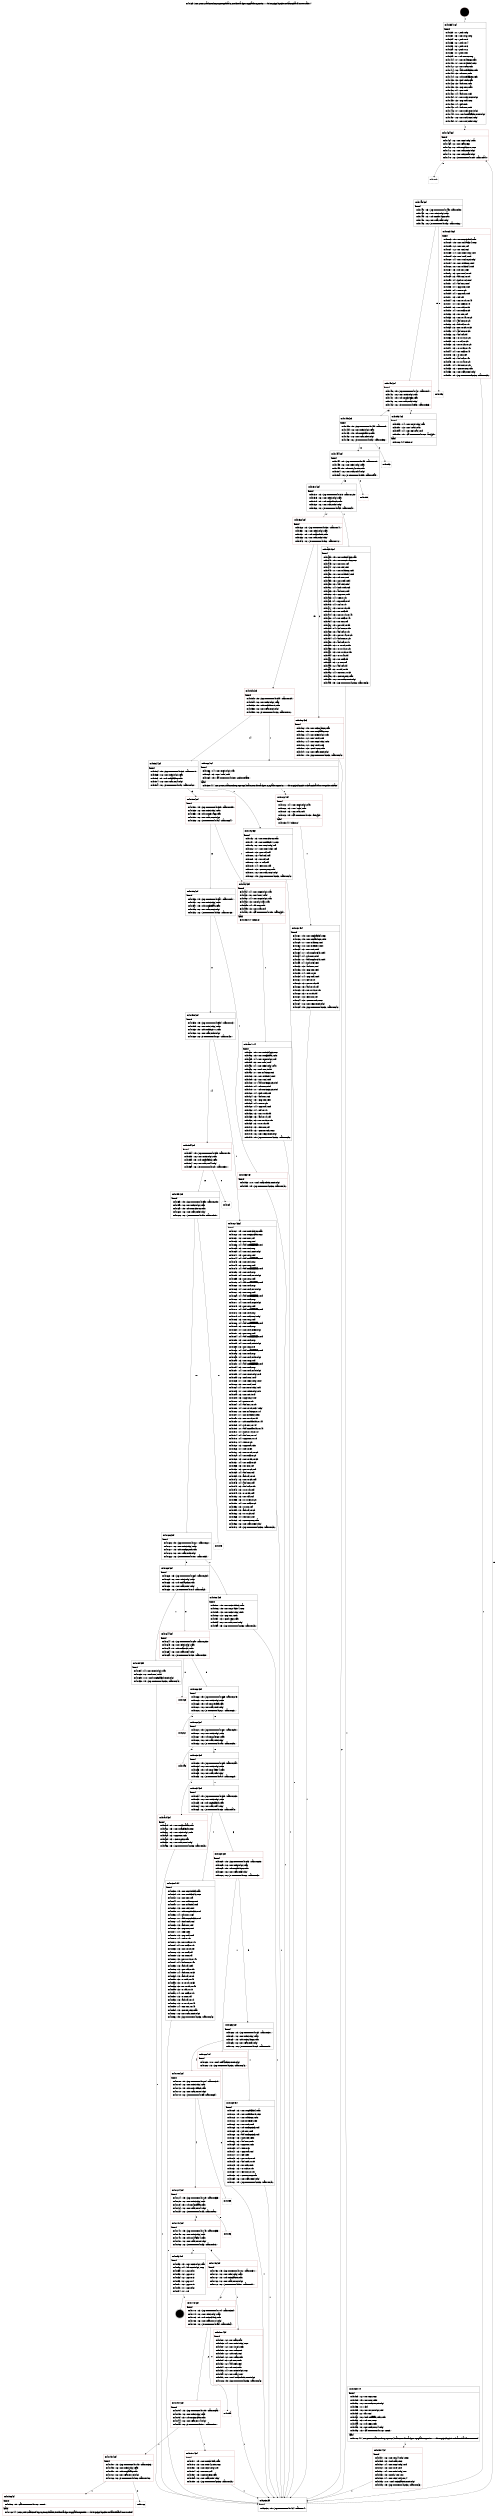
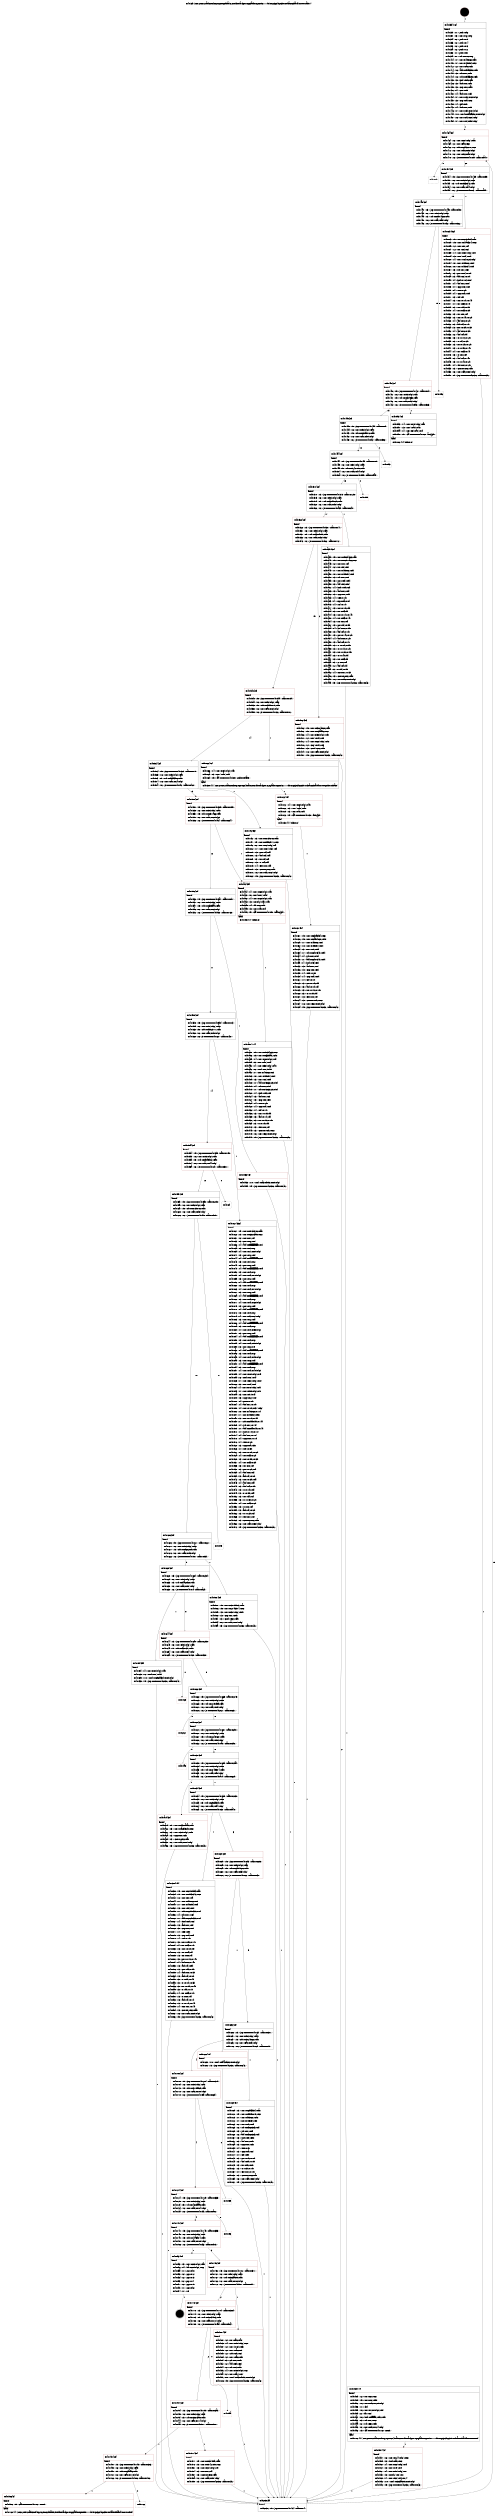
none -> (465, 180)
